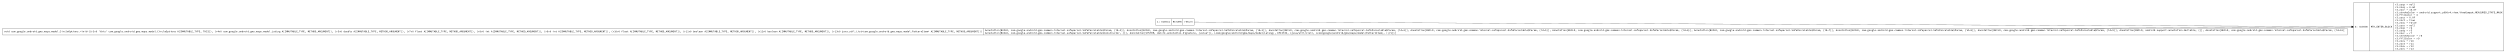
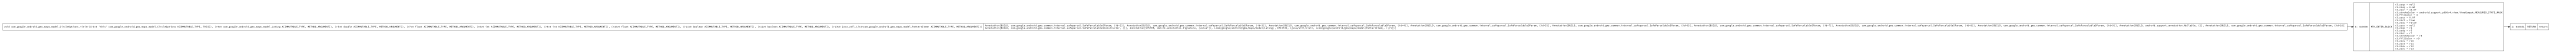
(1773, 24) -> (2506, 27)
